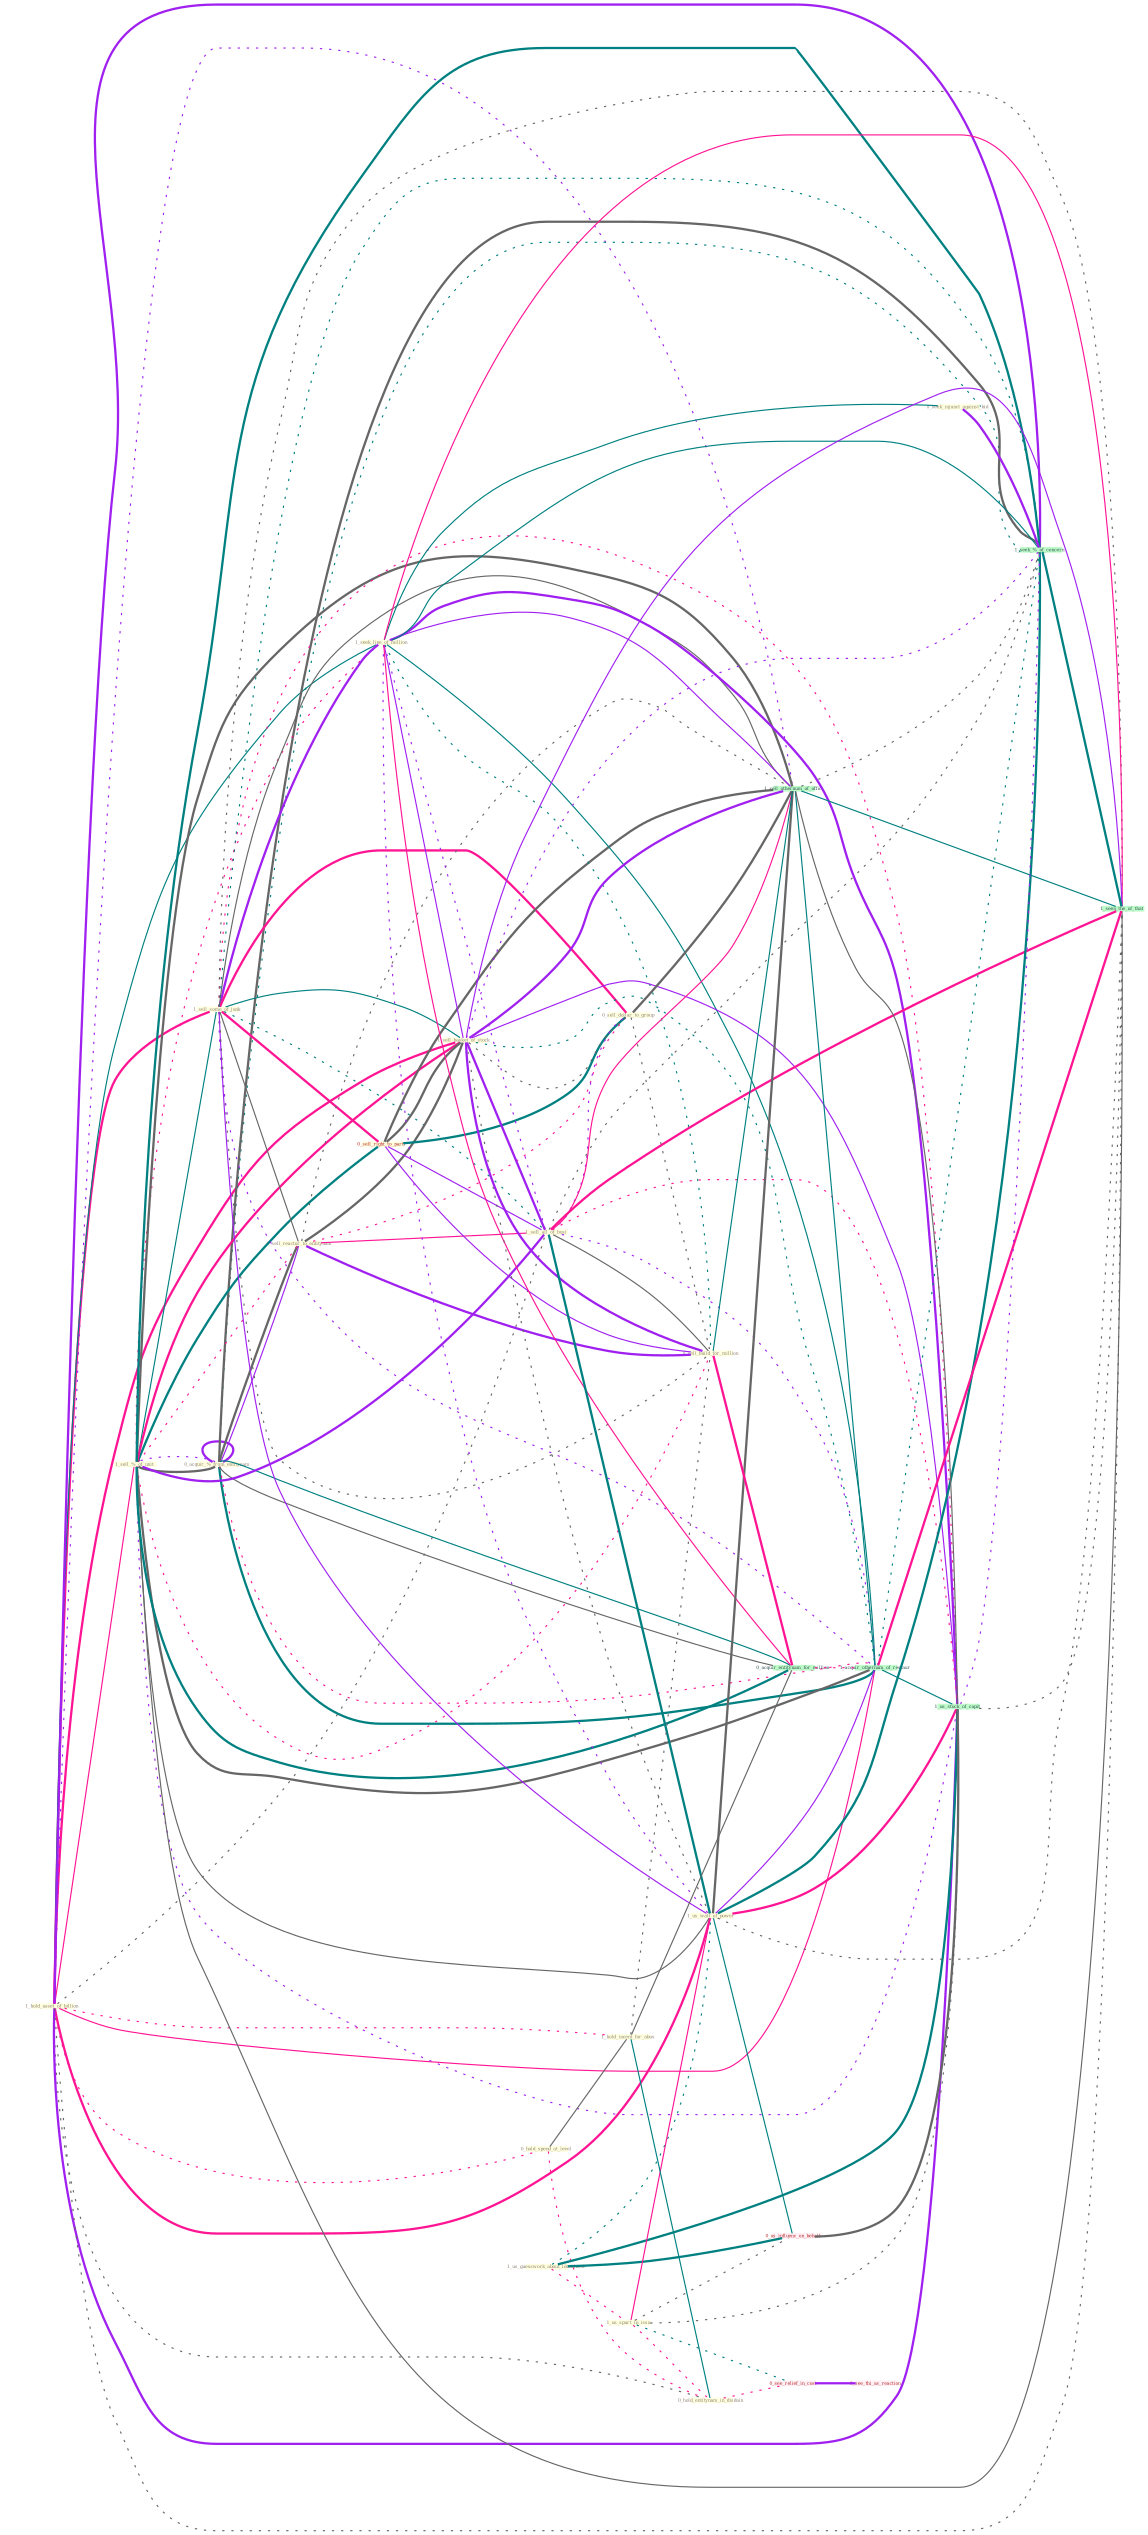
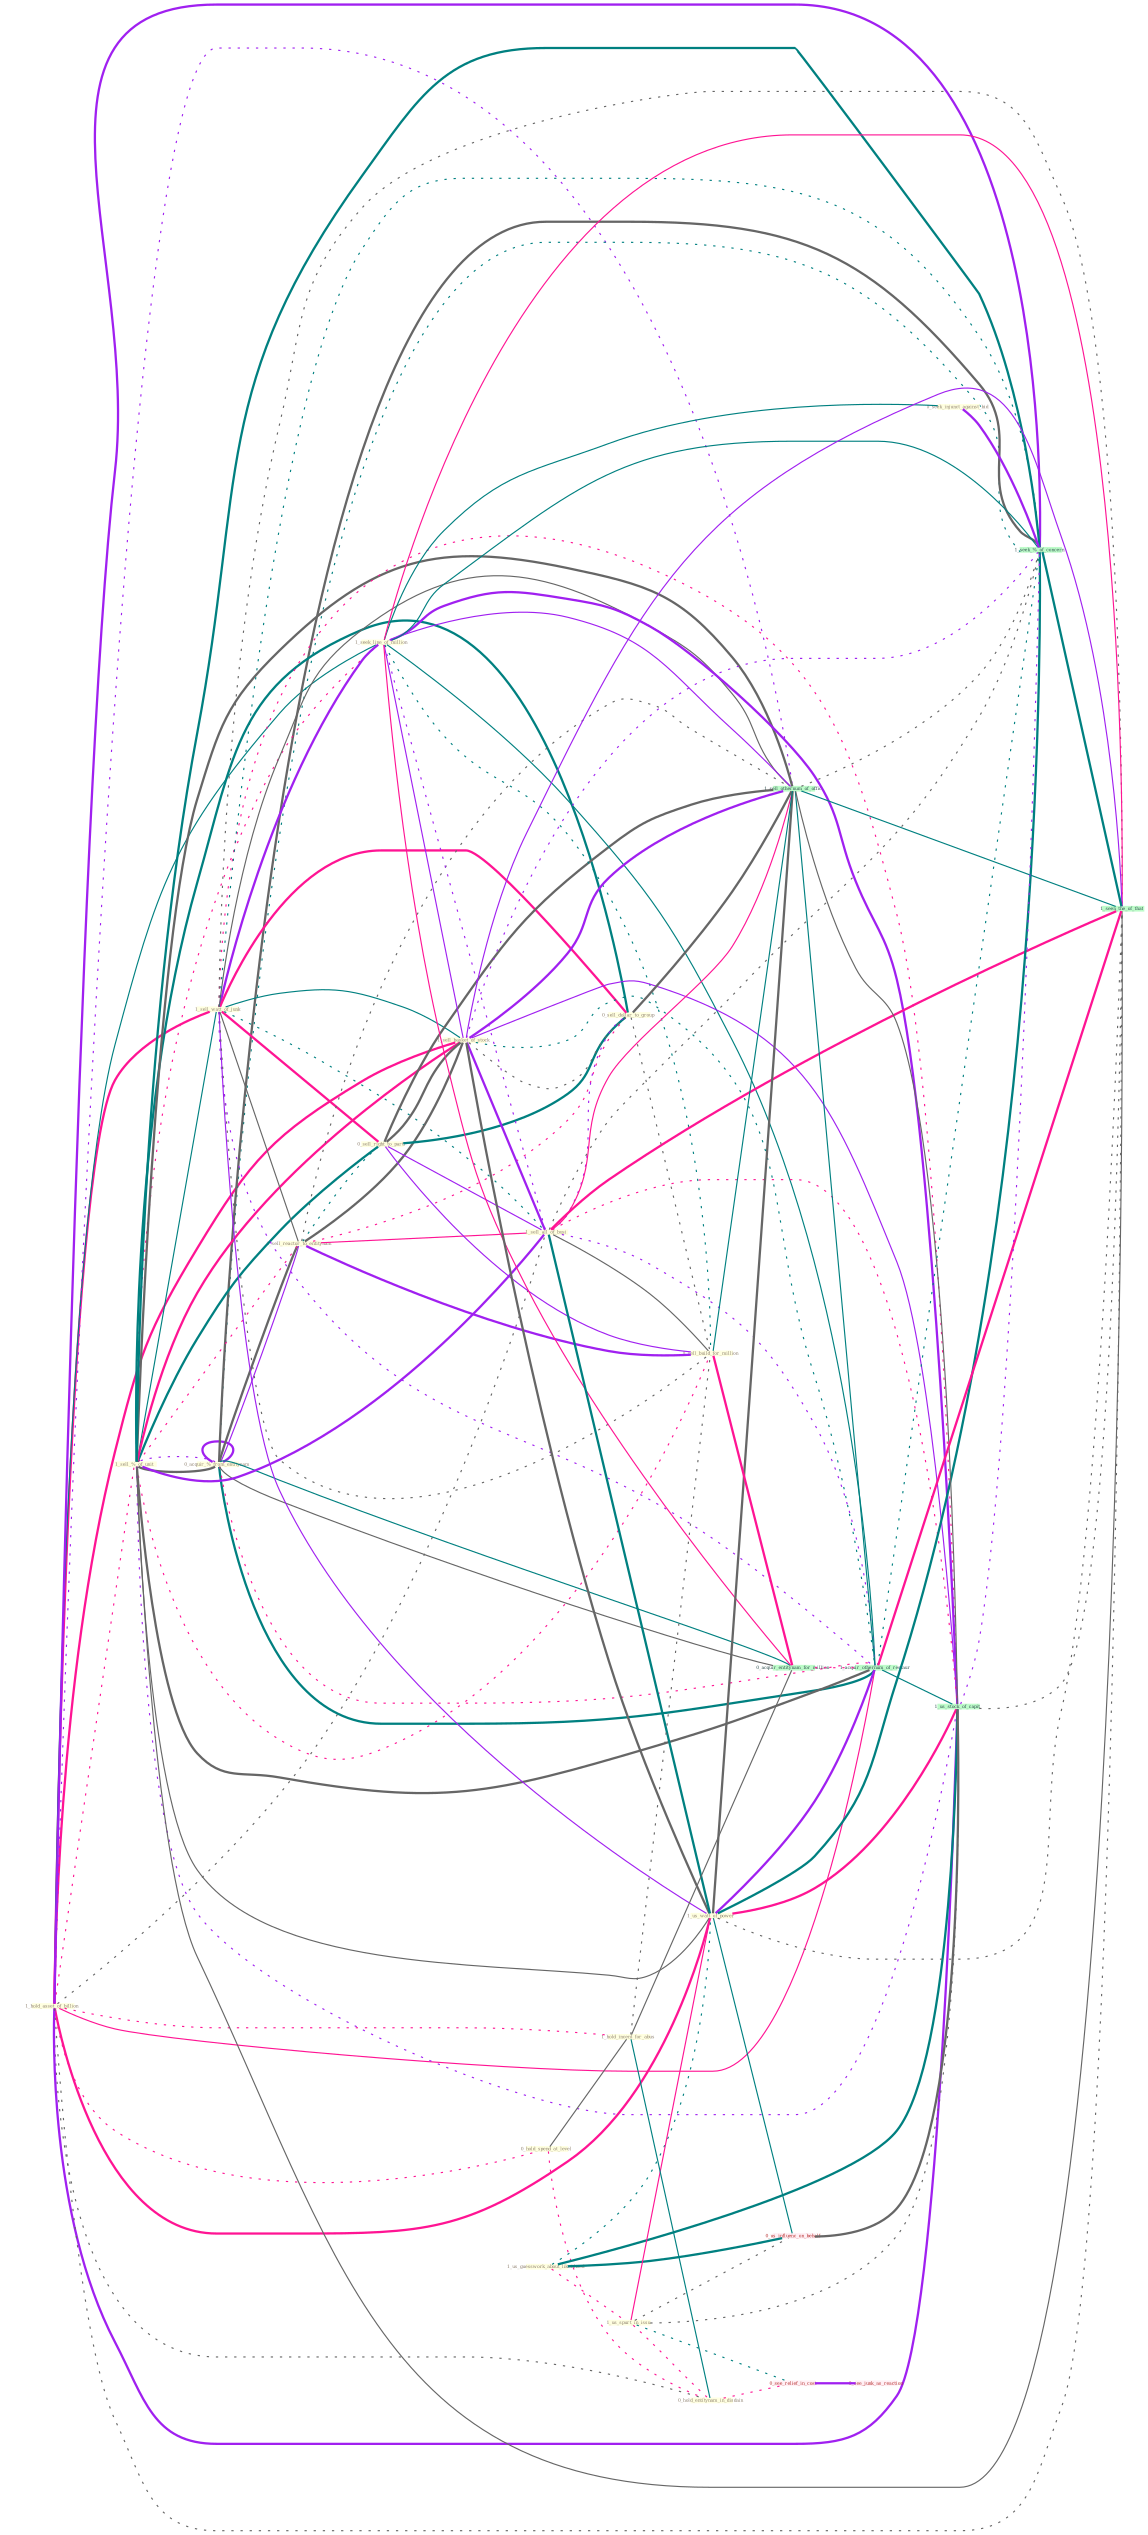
(218, 1009) -> (218, 1009)
(382, 1144) -> (382, 1144)
none -> (338, 1192)
(525, 1242) -> none
(436, 1311) -> none
(560, 1486) -> (560, 1486)
(94, 1735) -> (94, 1735)
(365, 1777) -> (212, 829)
(813, 1803) -> (813, 1803)
(876, 2383) -> (876, 2383)
